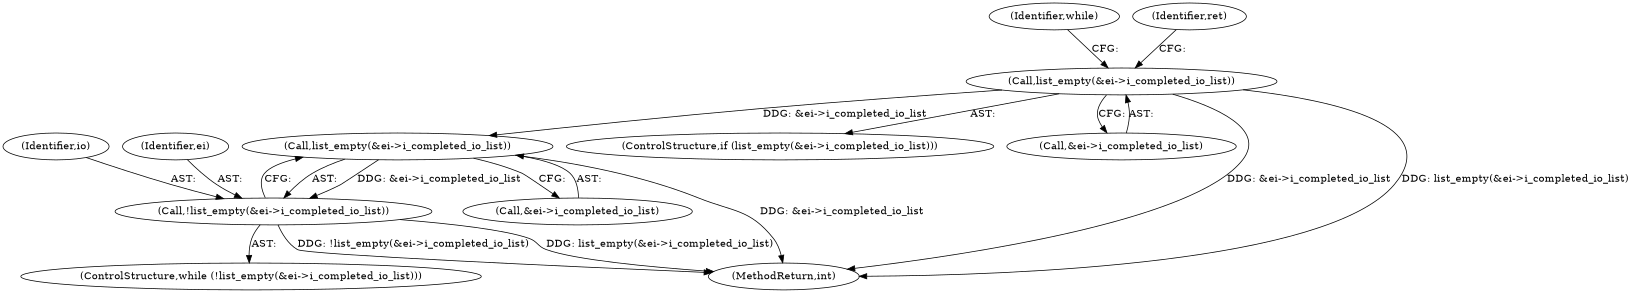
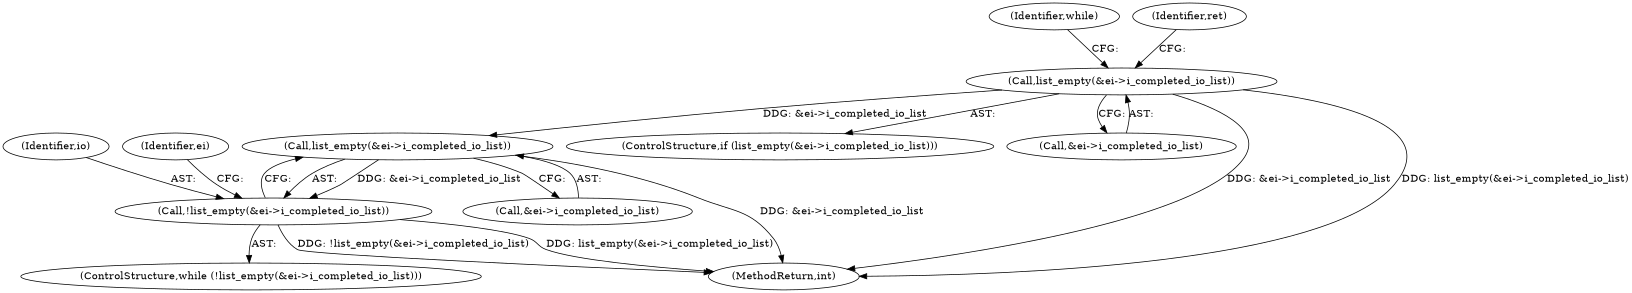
(232, 179) -> (232, 179)
